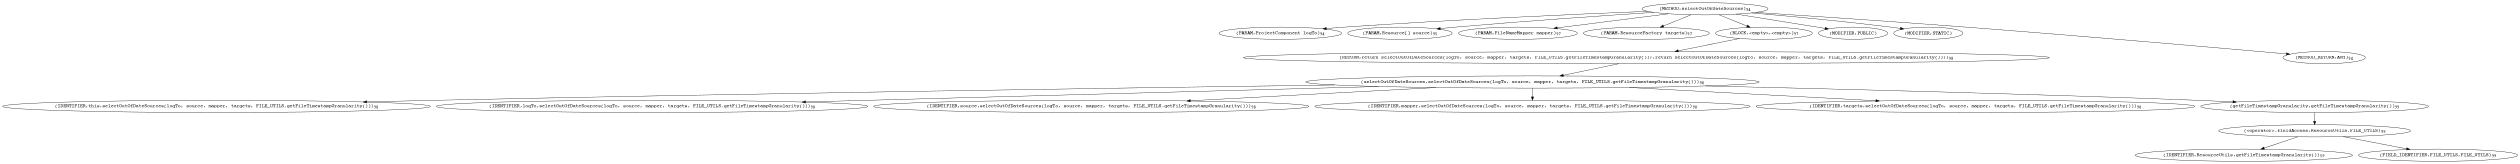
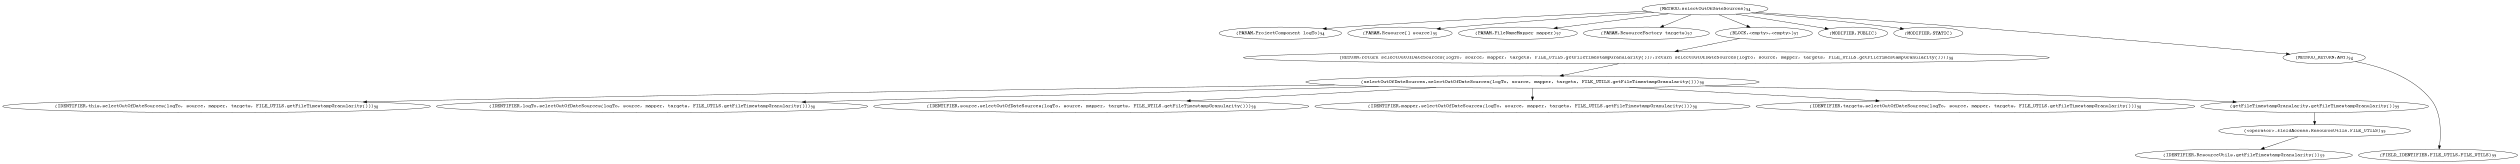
(2375, 143) -> (2417, 86)
